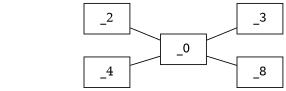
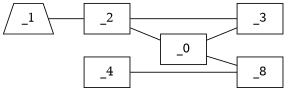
none -> (28, 19)
none -> (184, 19)
(145, 61) -> (184, 72)
